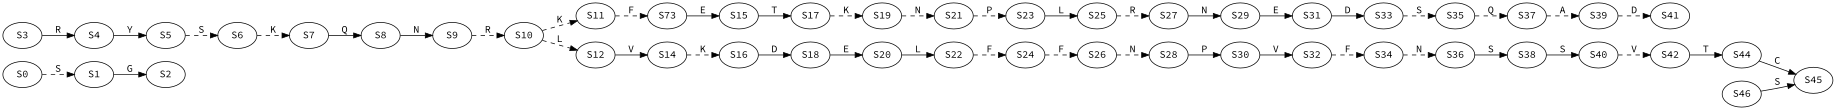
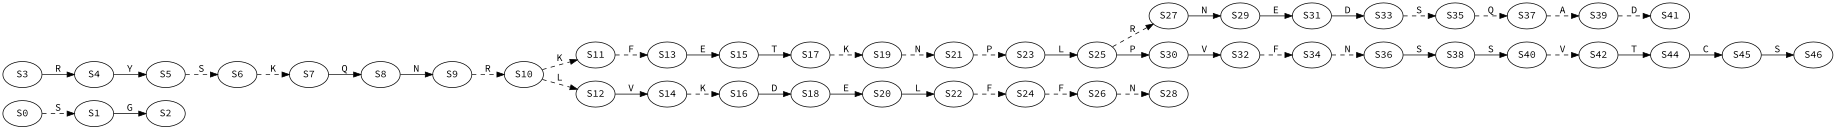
(667, 16) -> (667, 55)
(1201, 55) -> (1129, 55)
(1774, 89) -> (1774, 55)
